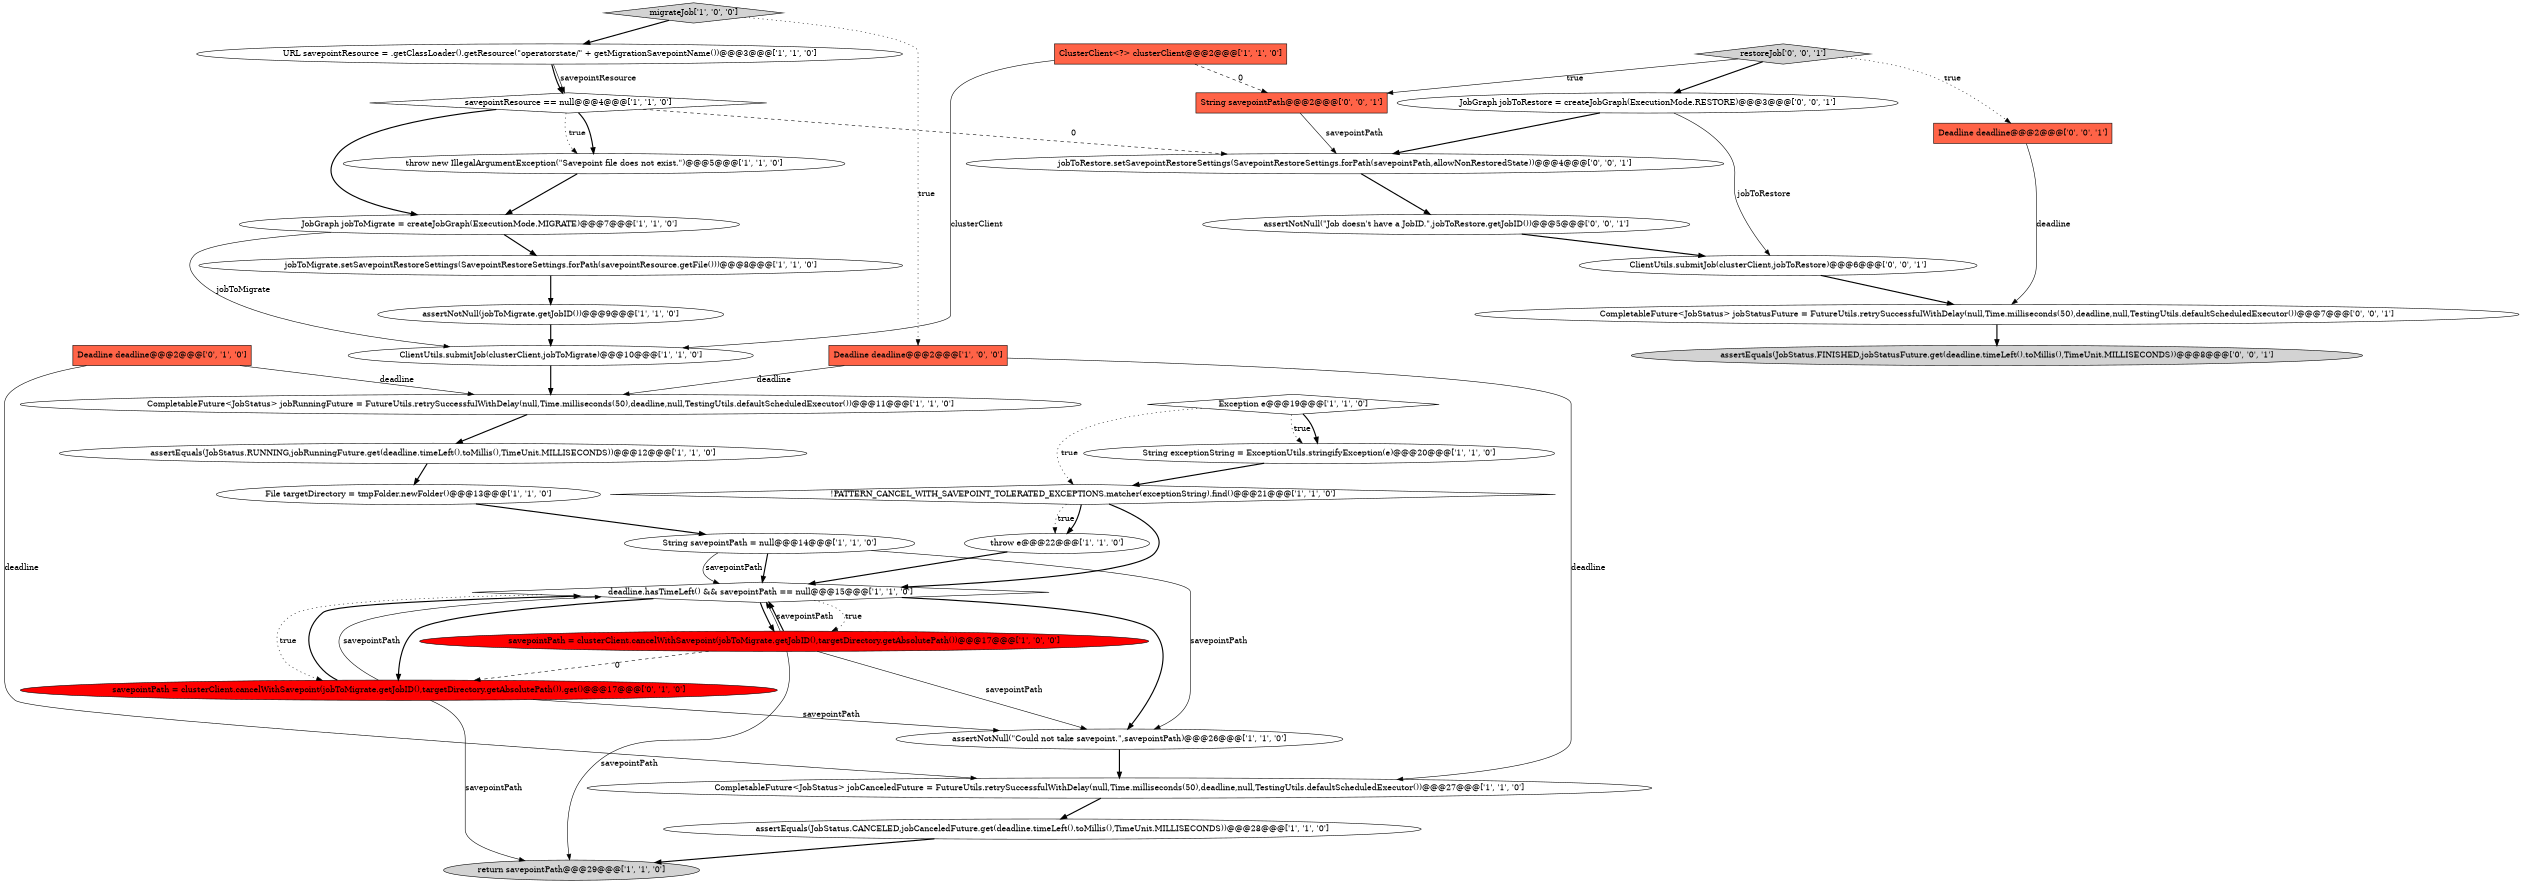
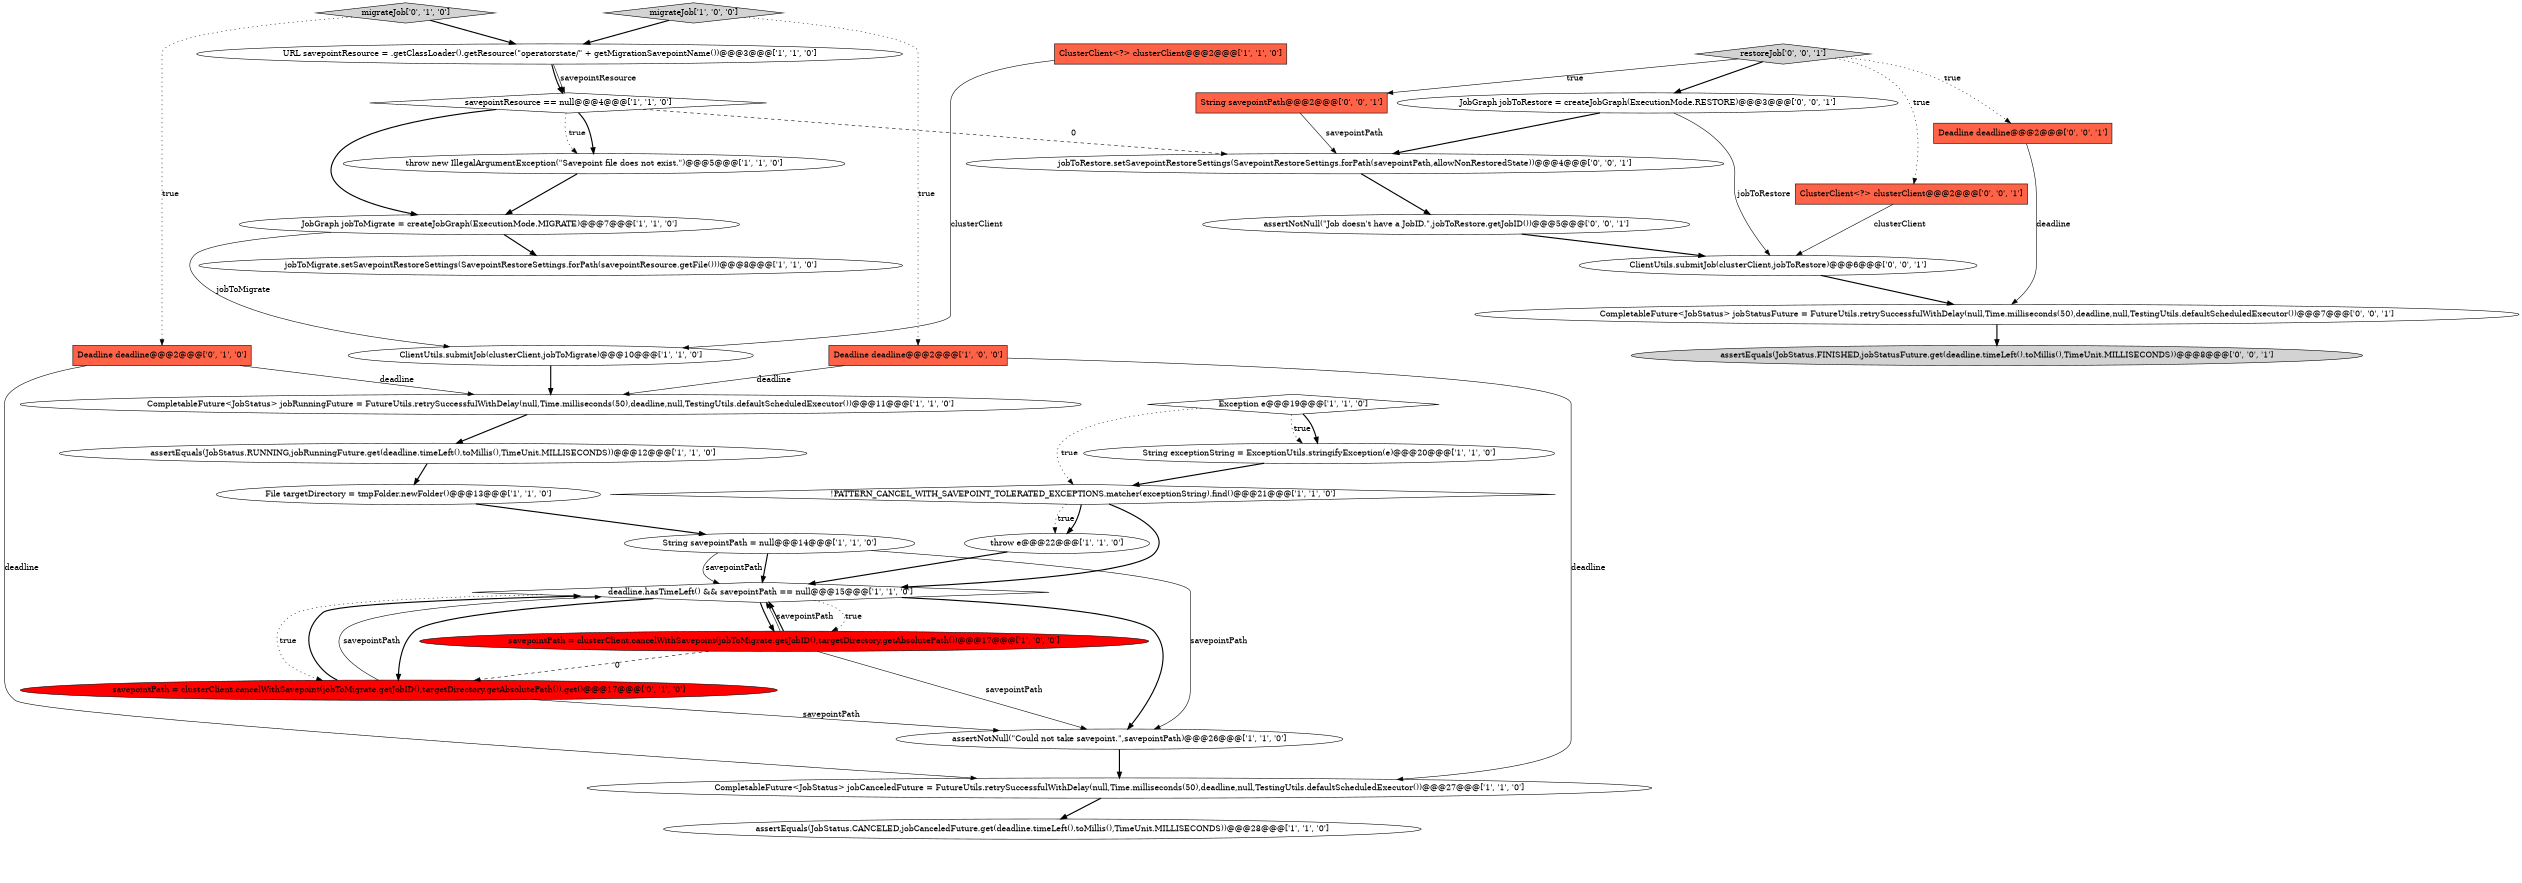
none -> (406, 13)
(1228, 77) -> none
none -> (1911, 194)
(551, 314) -> none
(572, 870) -> none
